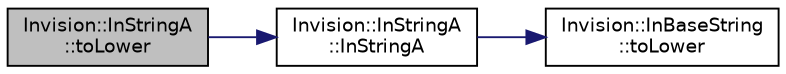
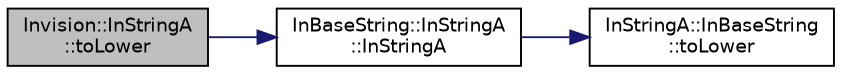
(377, 37) -> (399, 37)
(662, 37) -> (712, 37)
